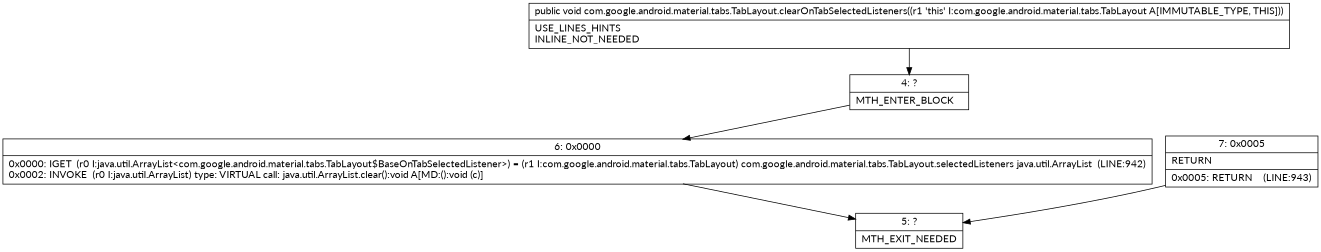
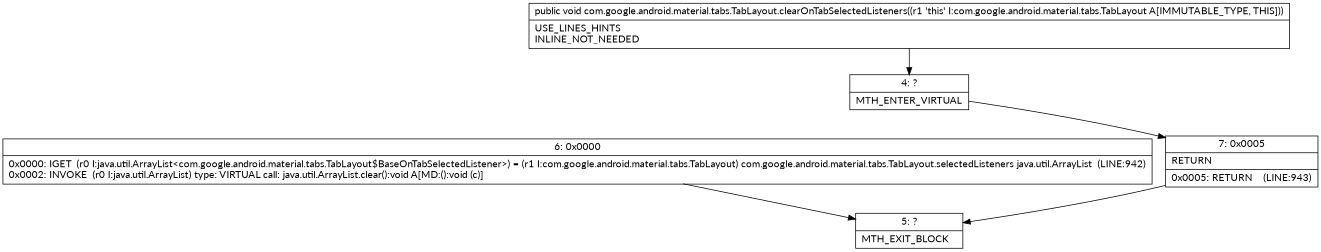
(905, 101) -> (909, 101)
(770, 121) -> (1064, 117)
(909, 239) -> (905, 239)
